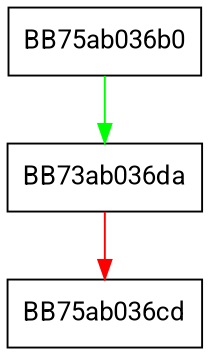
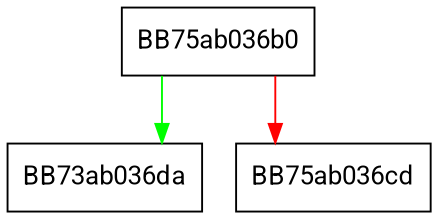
(105, 236) -> (275, 100)
